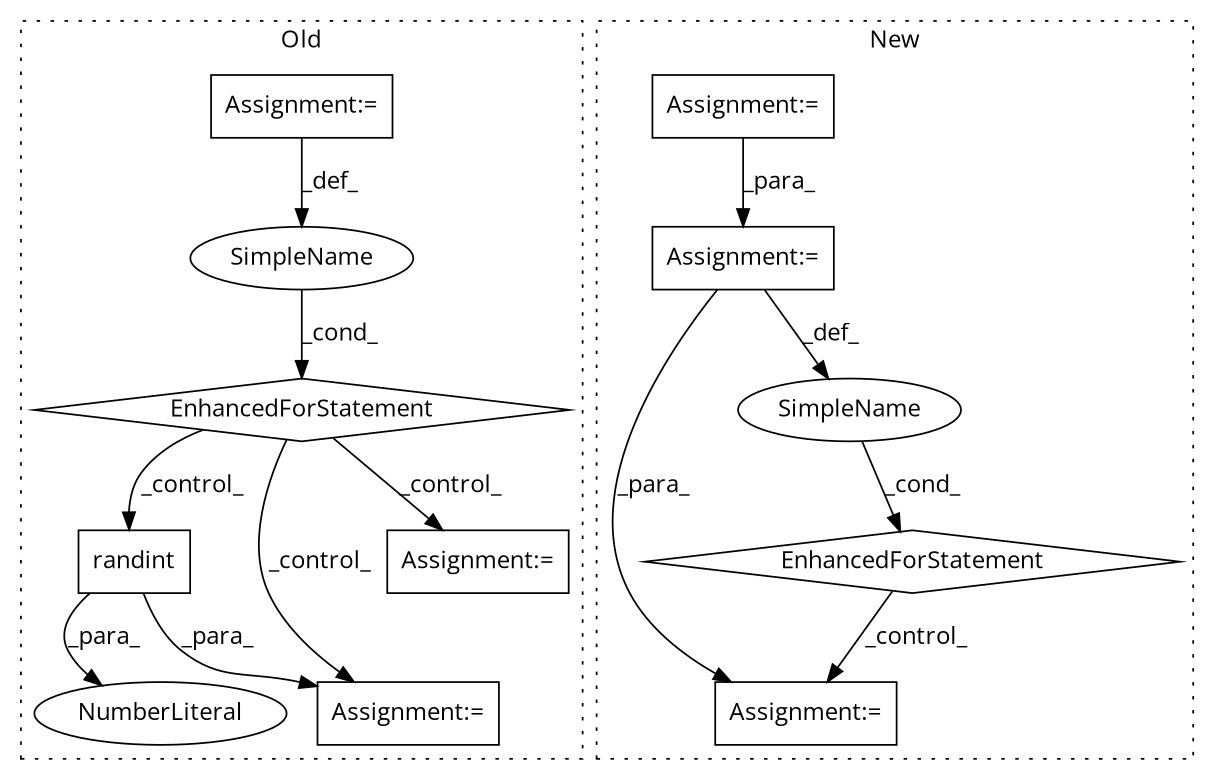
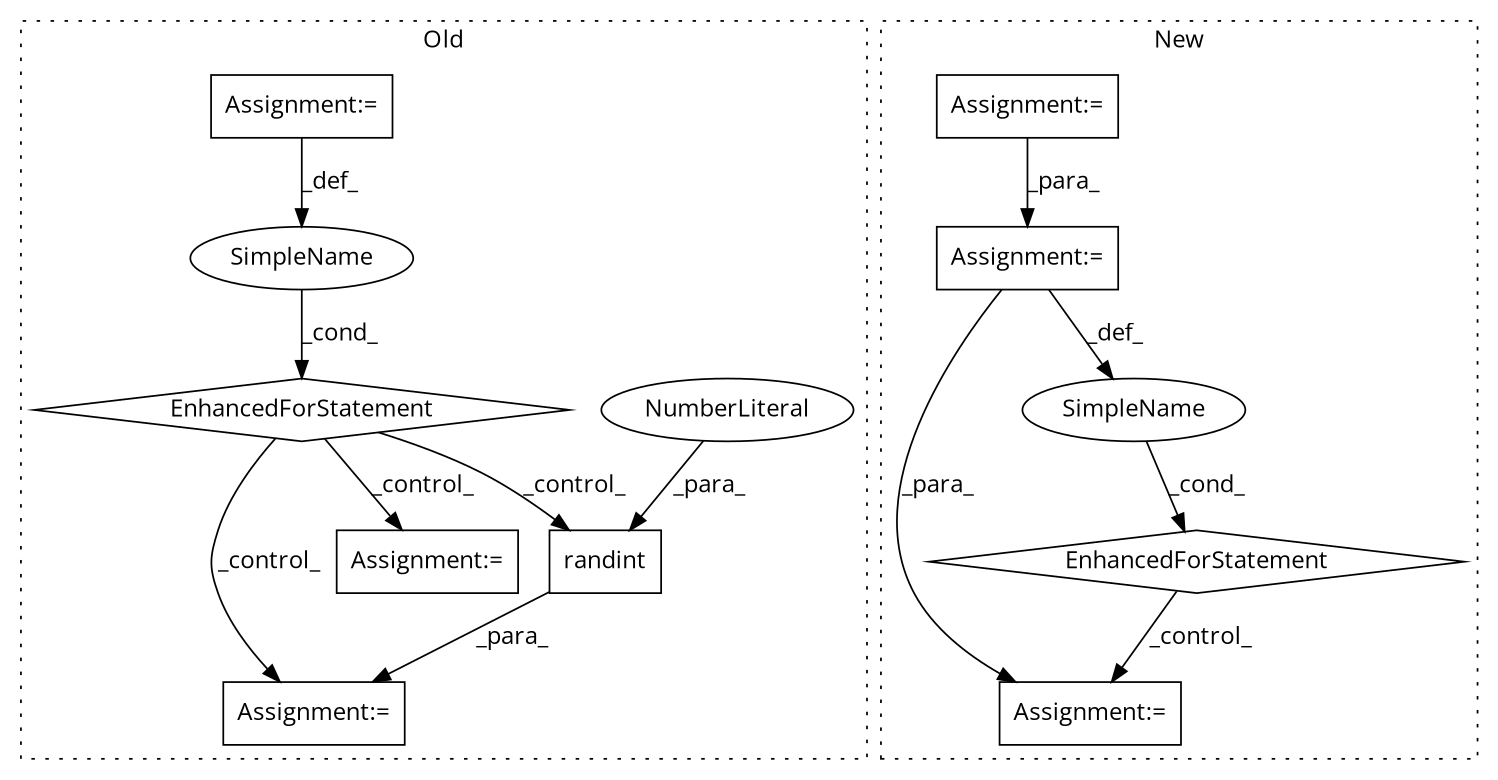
(64, 634) -> (672, 479)
